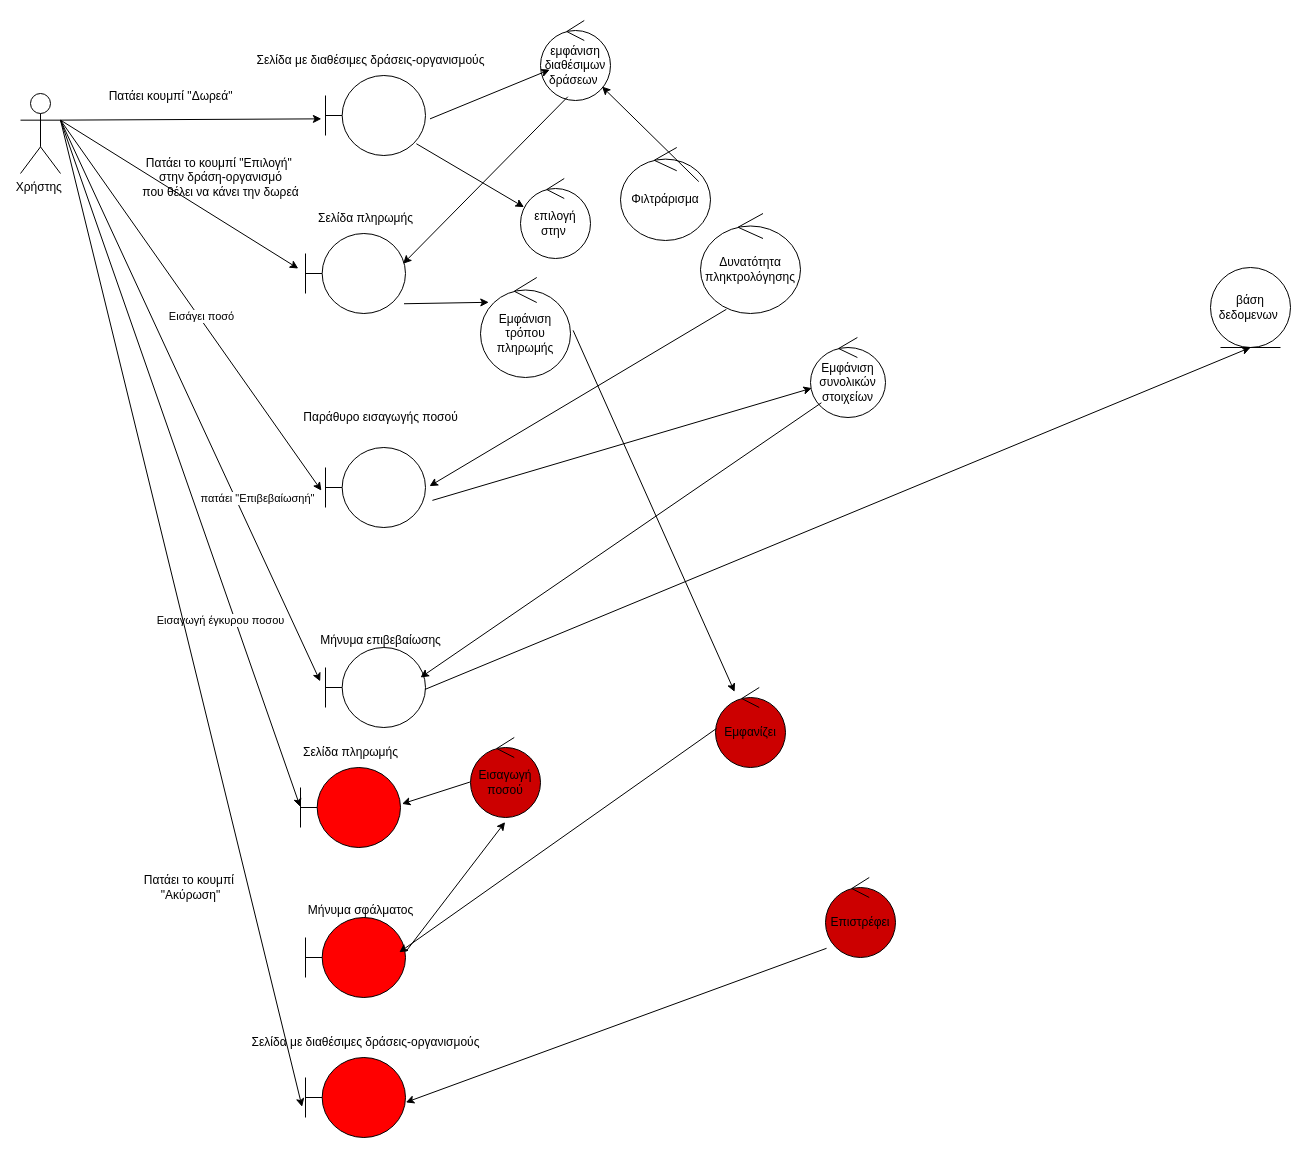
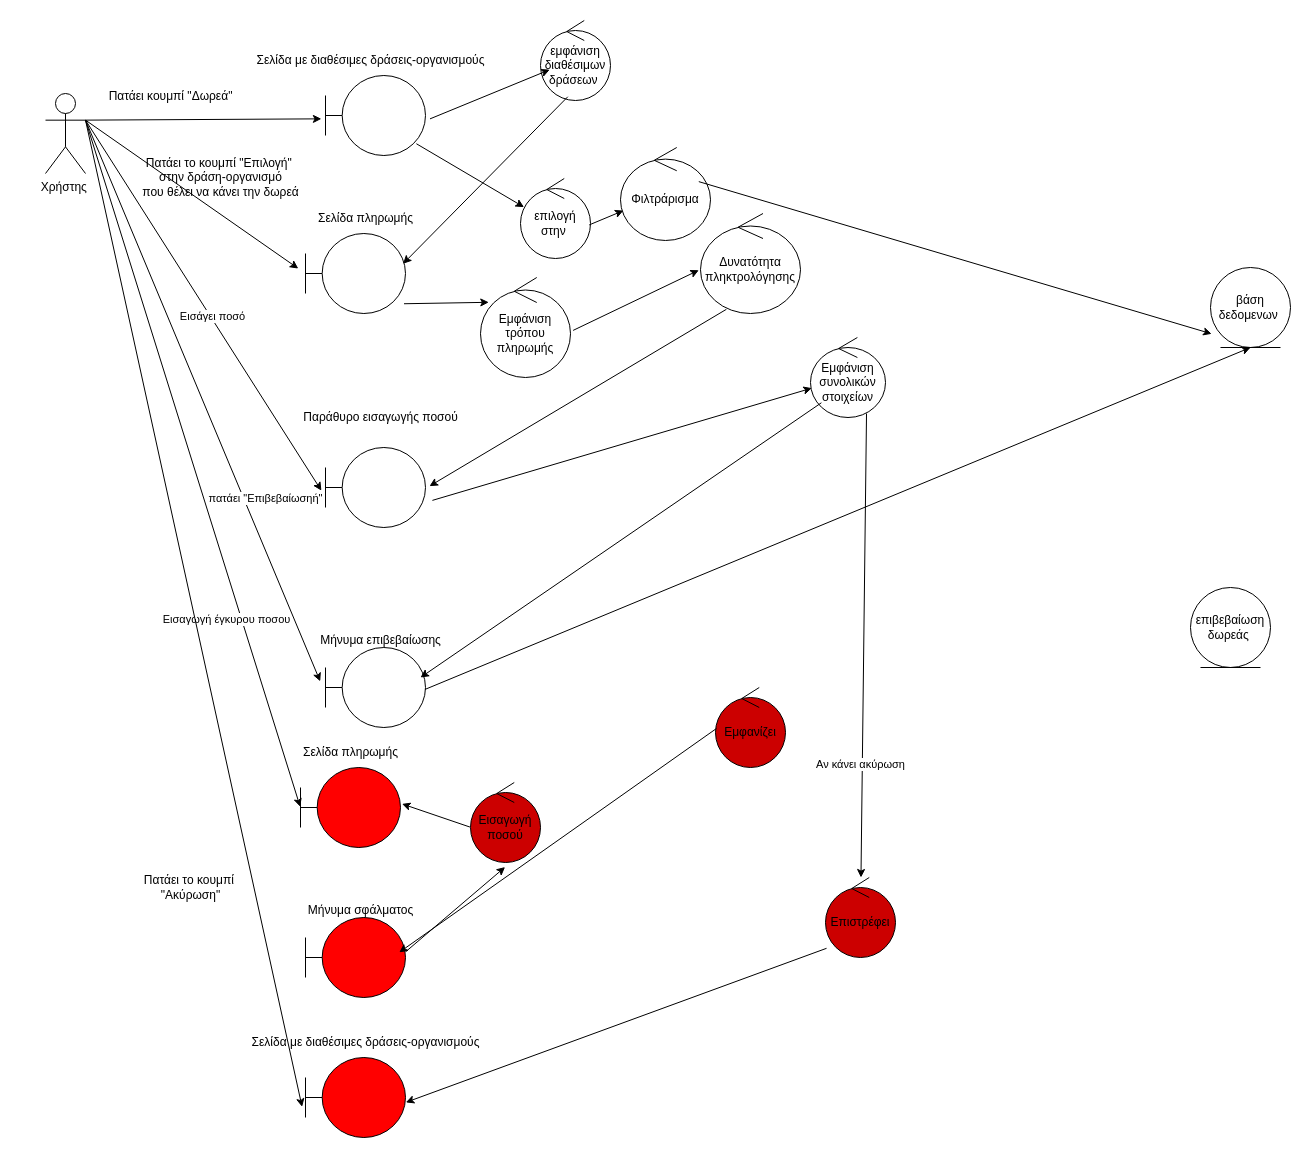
(41, 134) -> (66, 134)
(653, 137) -> (952, 257)
none -> (603, 219)
(652, 508) -> (633, 302)
none -> (1231, 628)
none -> (864, 642)
(506, 778) -> (506, 823)
